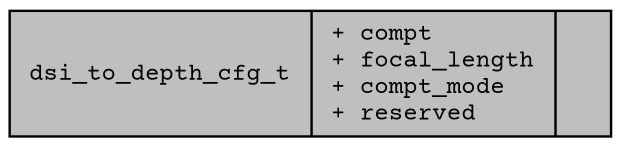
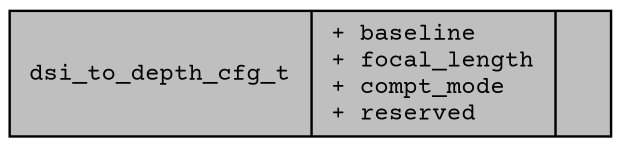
(383, 33) -> (405, 33)
